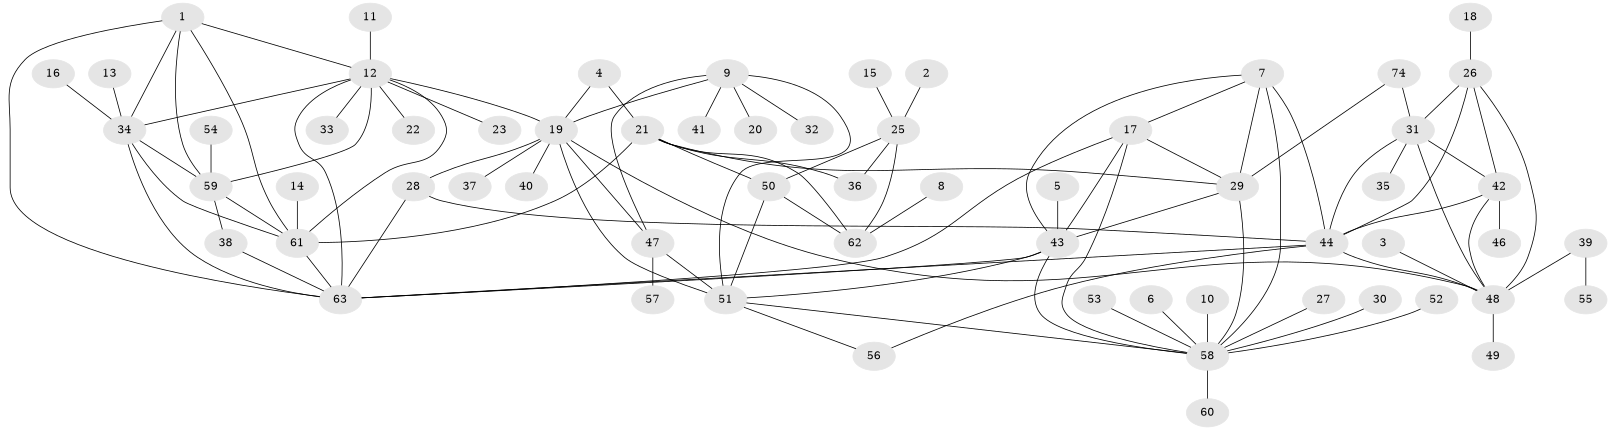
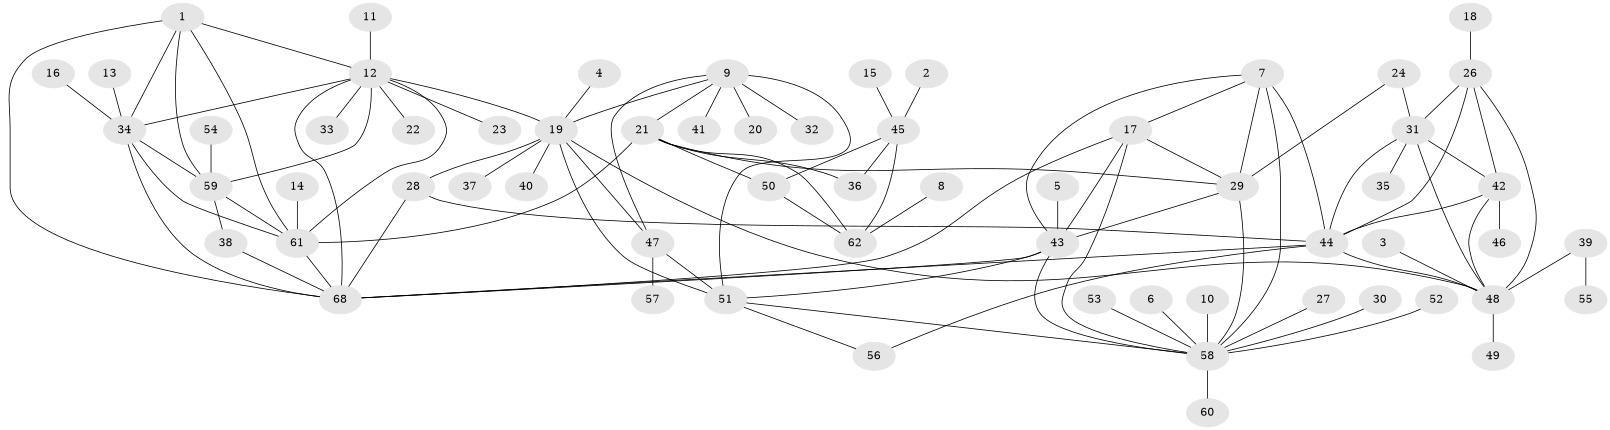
(1399, 74) -> (1399, 74)
(620, 100) -> (685, 102)
(898, 130) -> (898, 130)
(747, 243) -> none
(340, 300) -> (340, 300)
